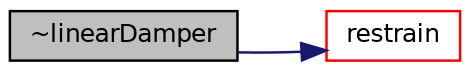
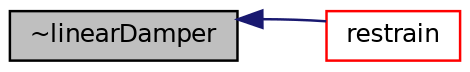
(270, 53) -> (294, 20)
